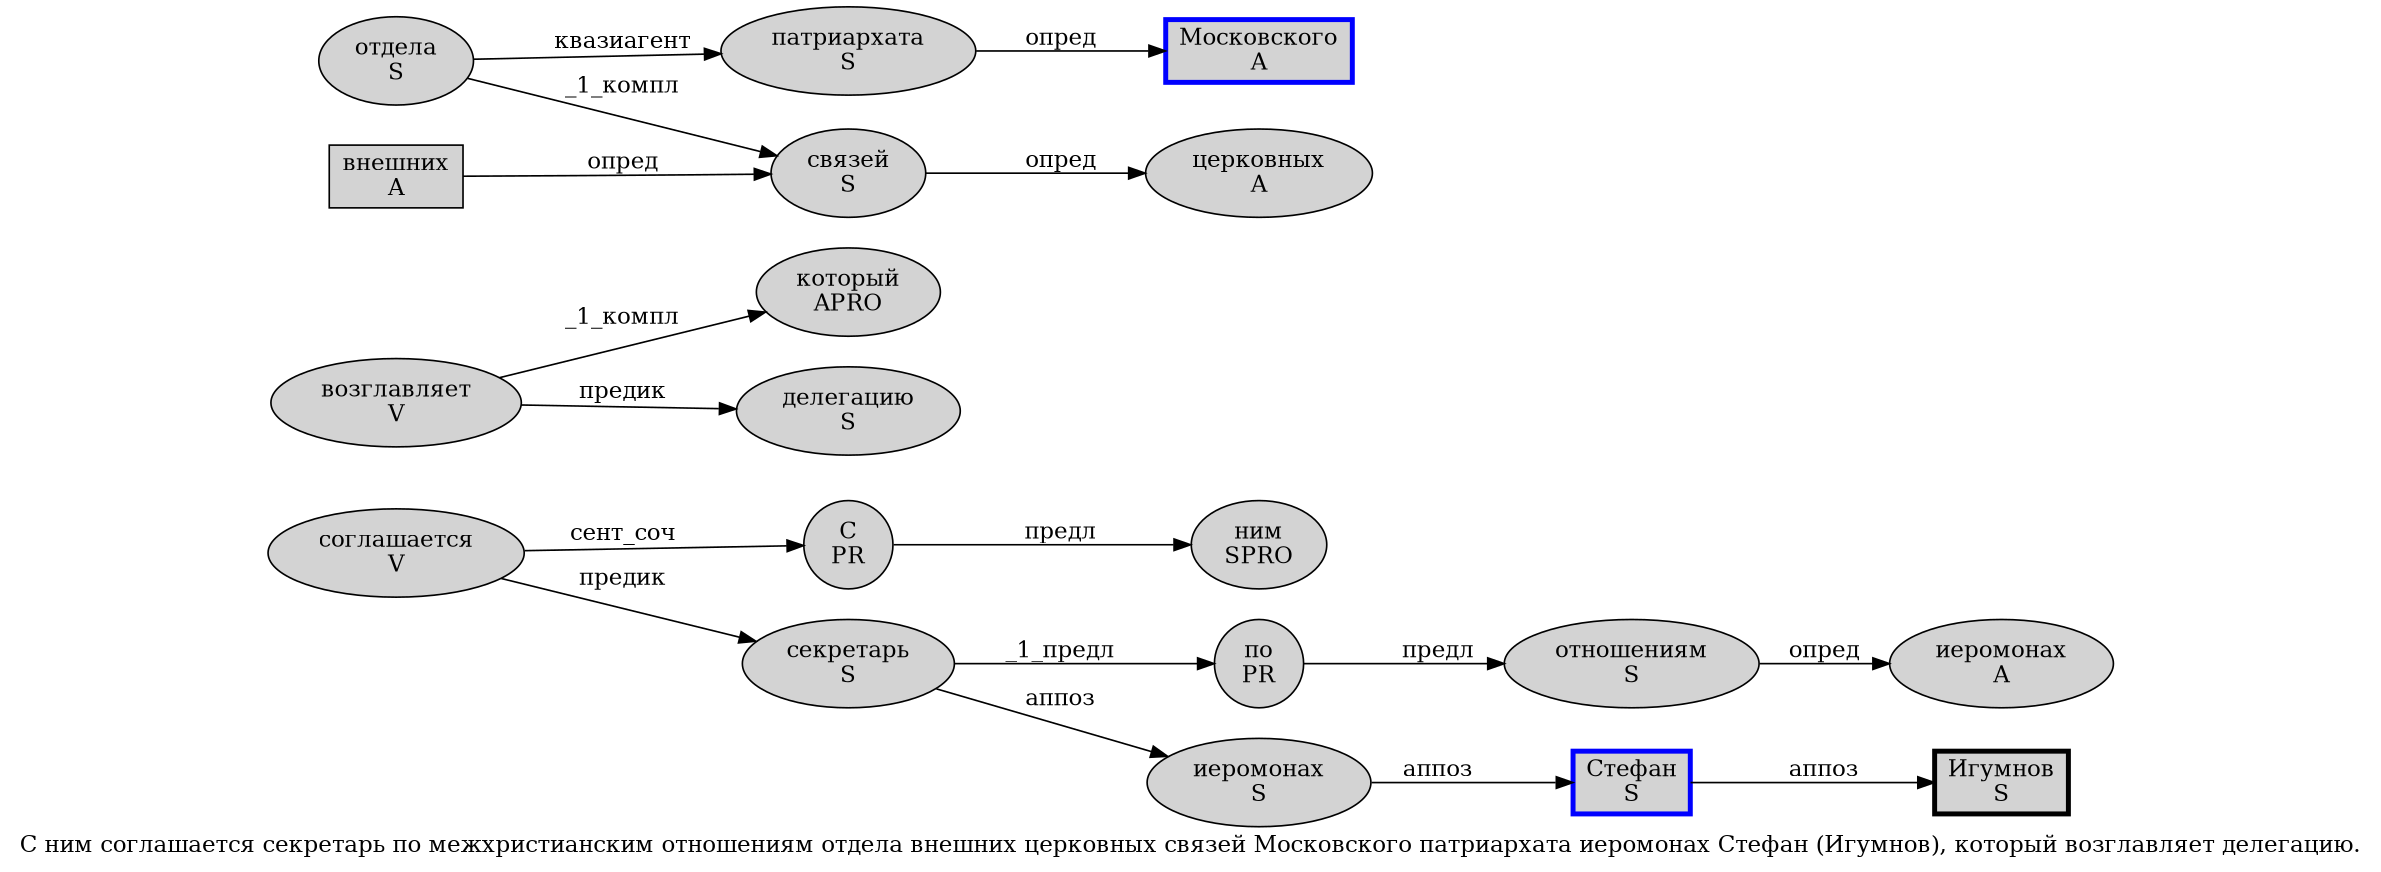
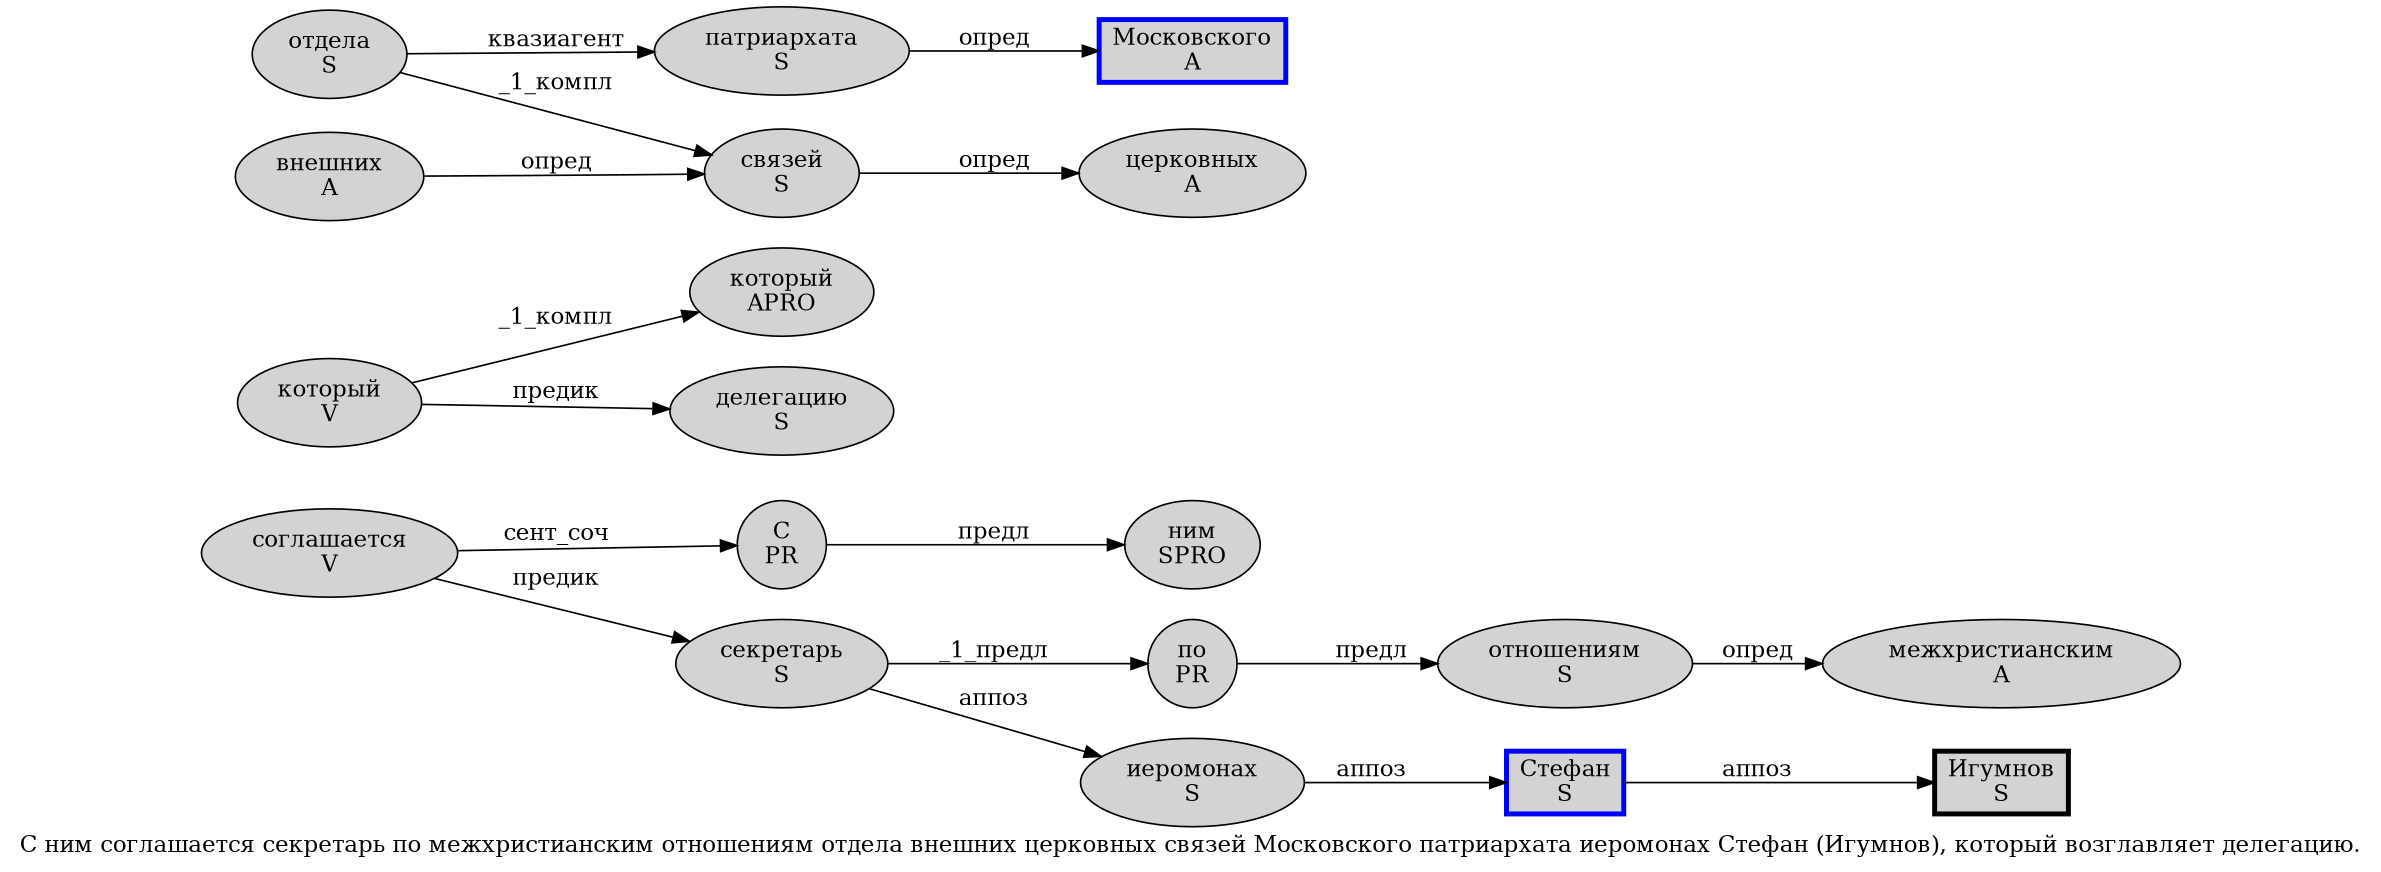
(396, 176) -> (330, 176)
(396, 403) -> (330, 403)
(2001, 664) -> (2001, 664)
